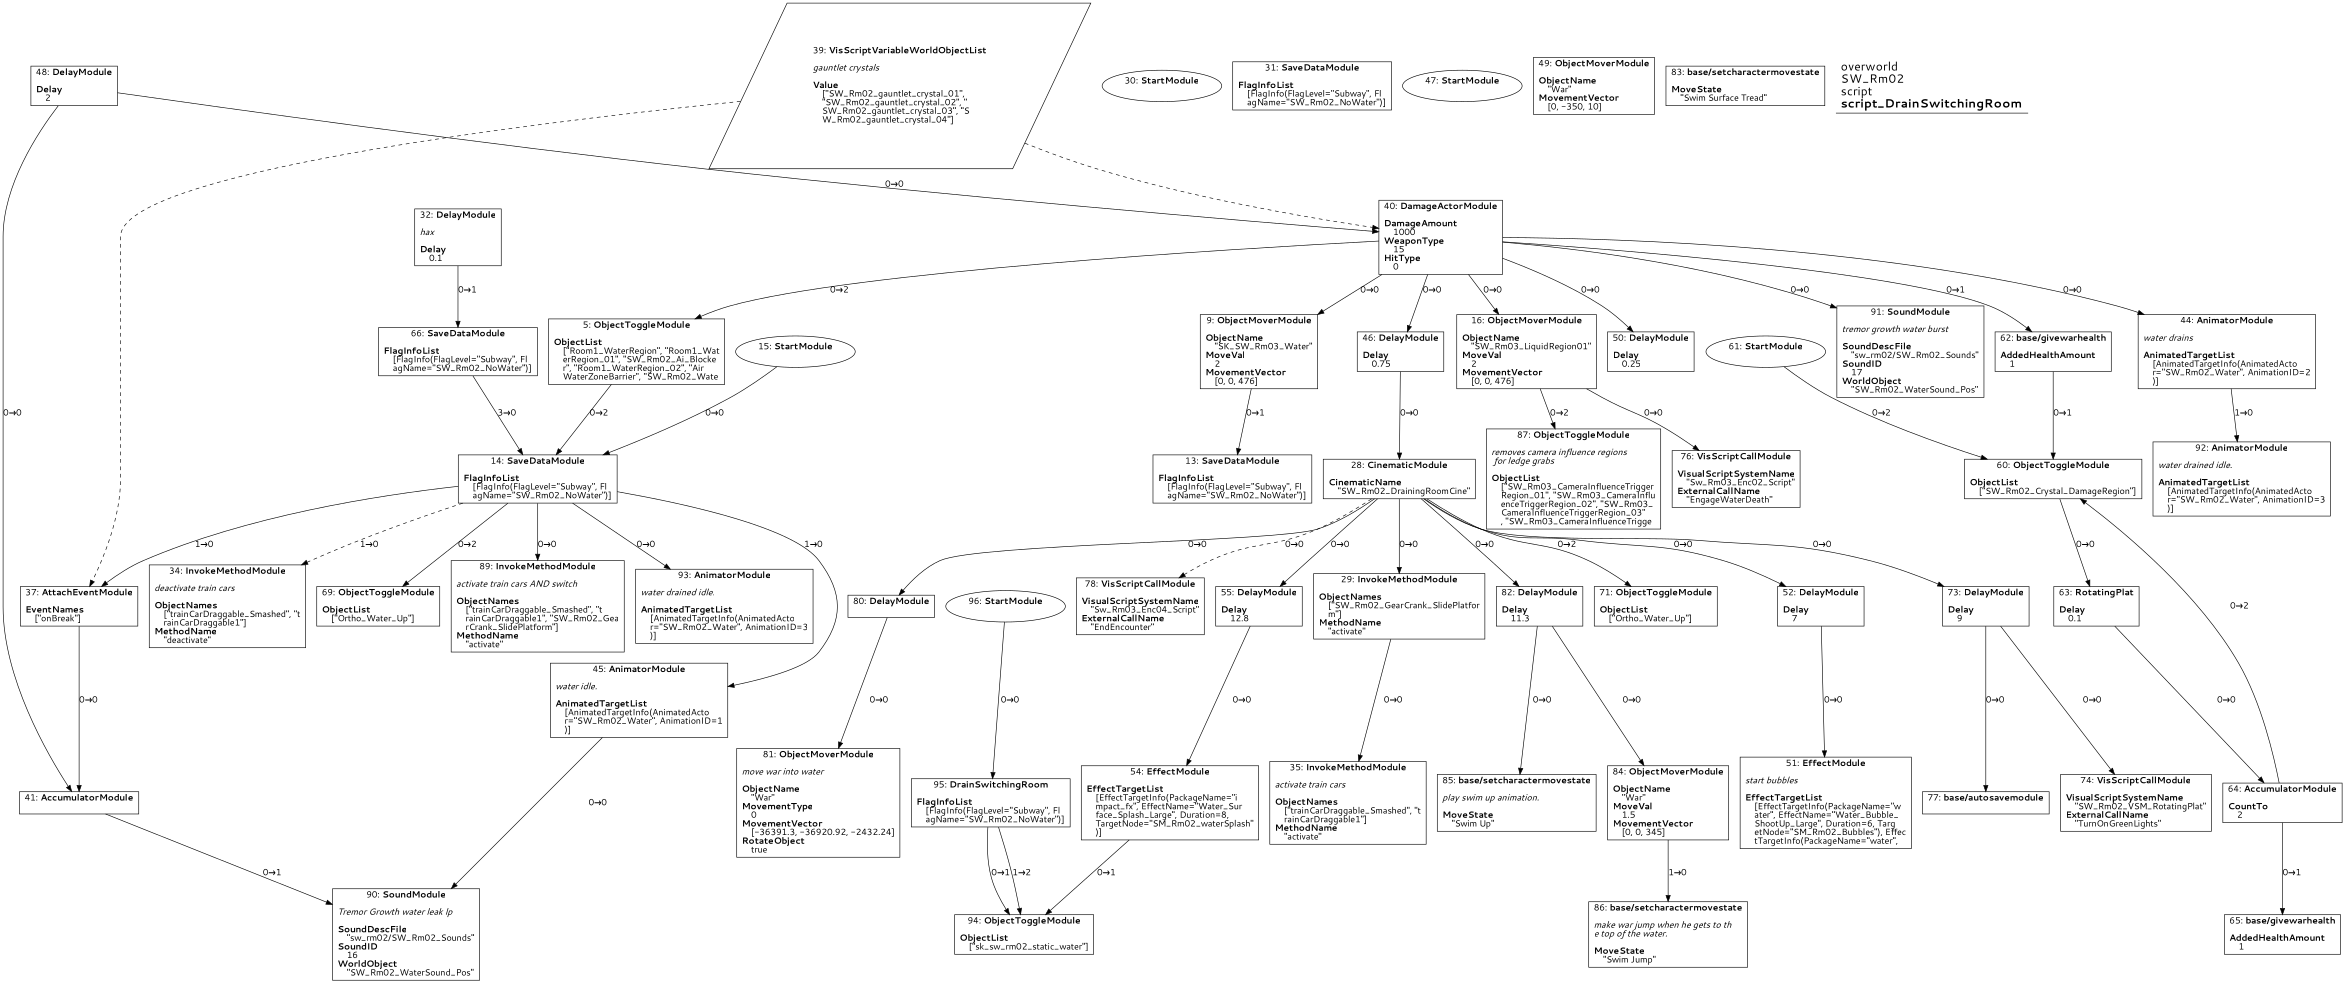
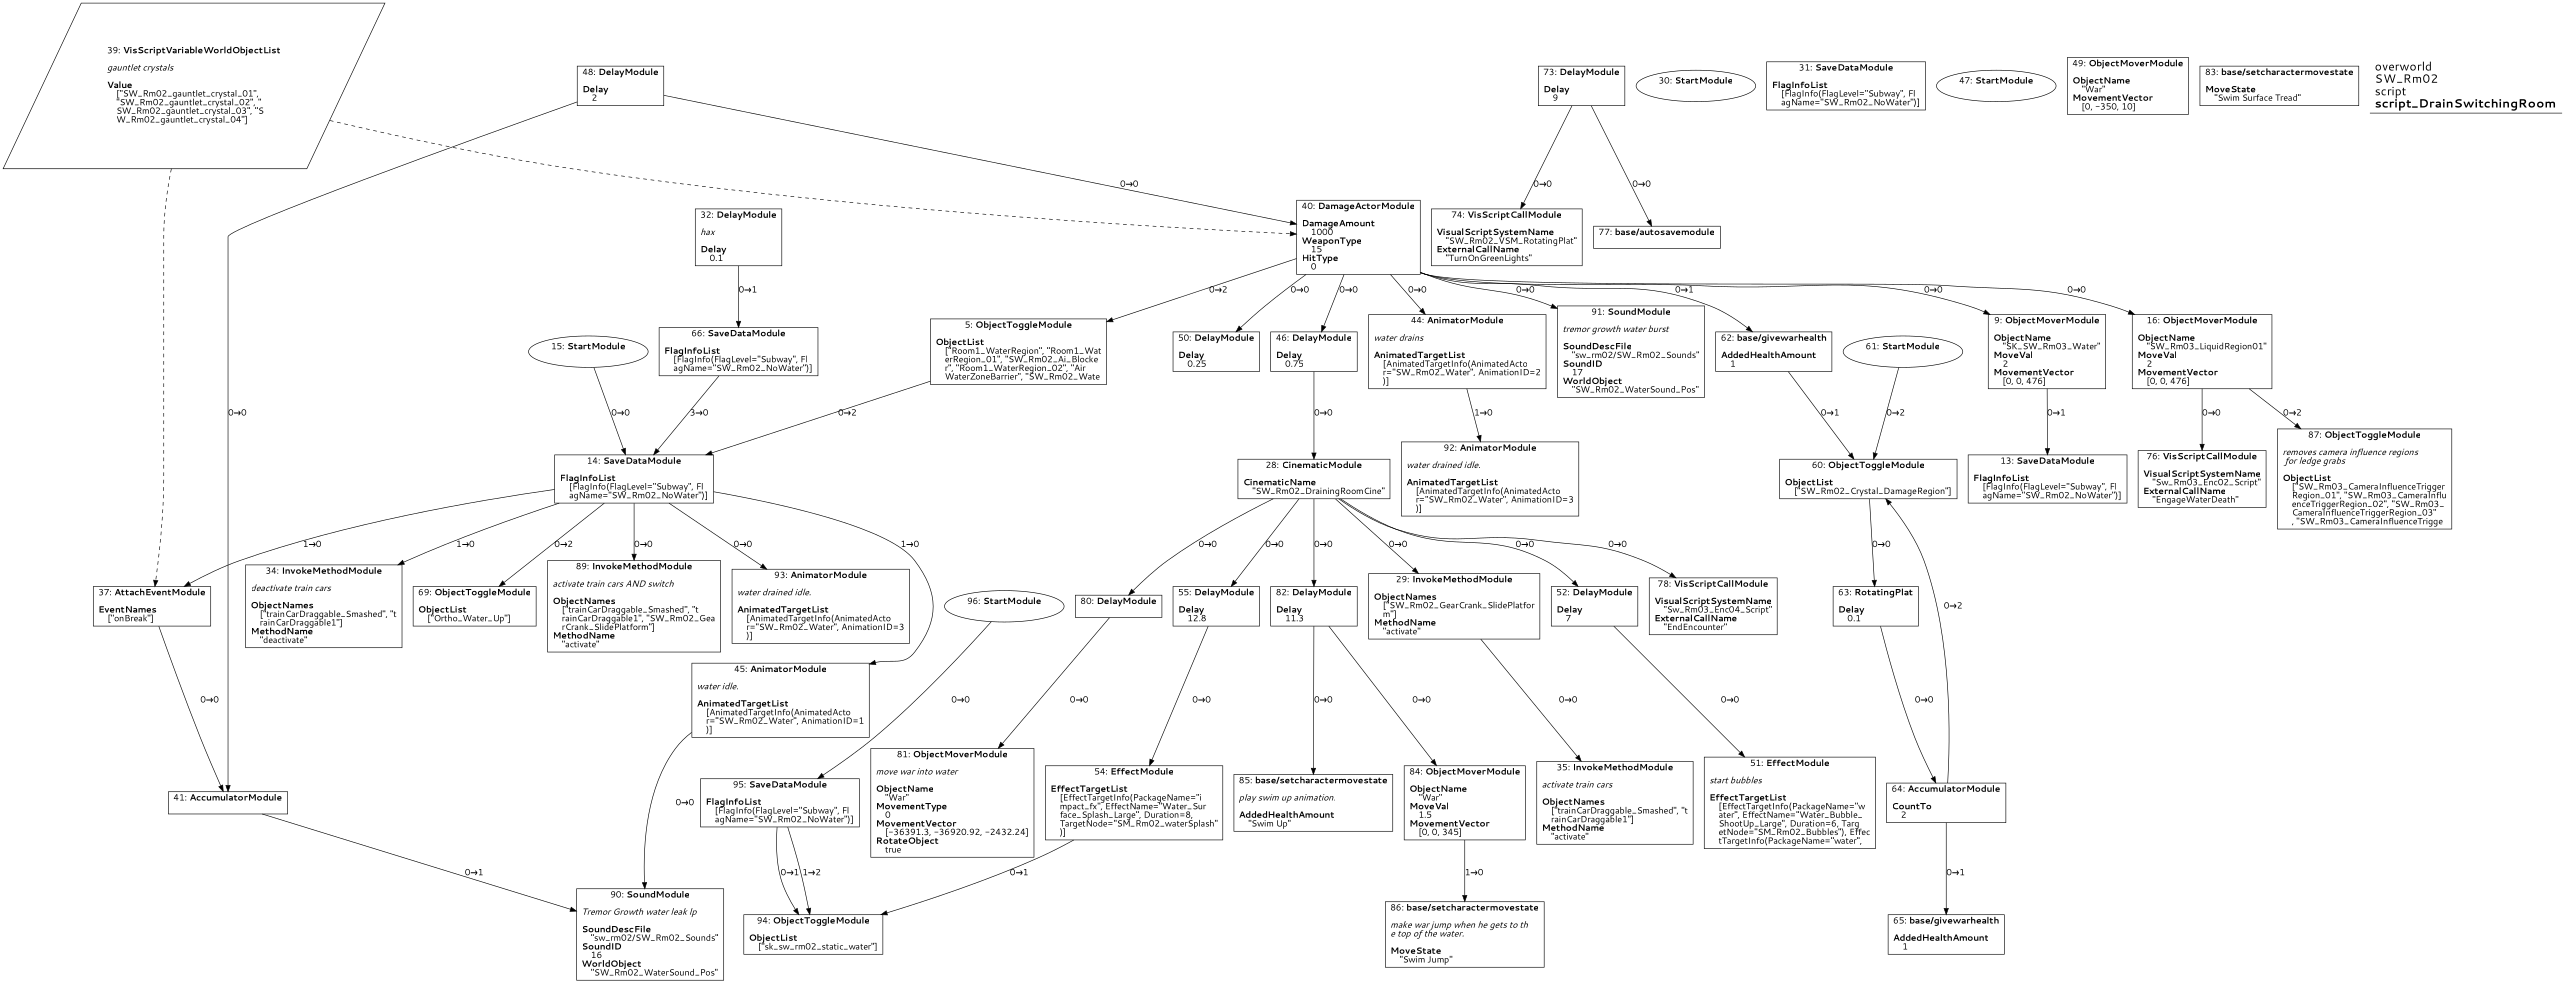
(384, 531) -> (481, 531)
(1679, 539) -> none
(1280, 541) -> (1503, 538)
(1656, 606) -> none
(999, 785) -> (788, 785)
(1468, 815) -> (1287, 815)
